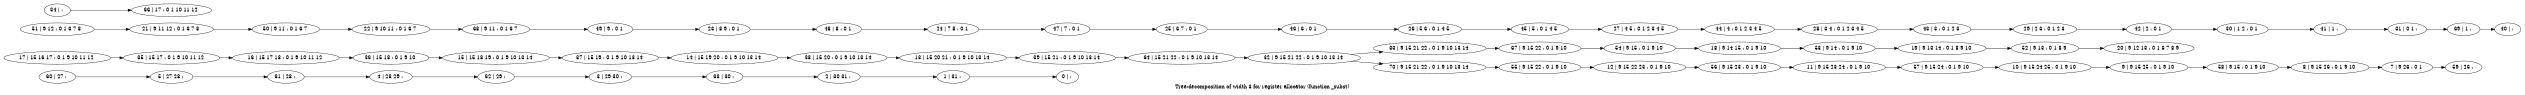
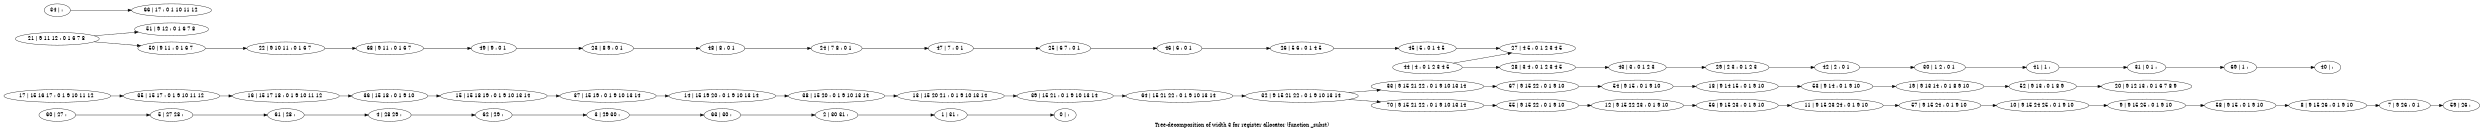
(110, 29) -> (114, 34)
(1689, 29) -> (1481, 58)
